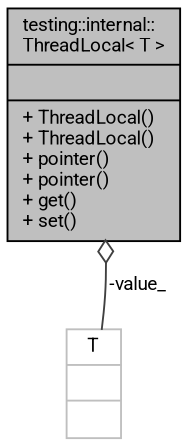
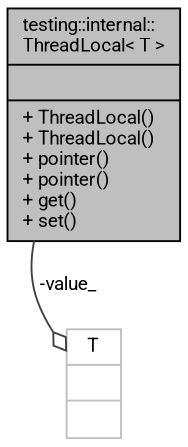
(105, 296) -> (34, 288)
